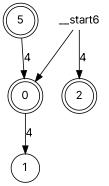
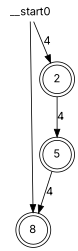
(79, 21) -> (30, 12)
(25, 96) -> (33, 230)
none -> (57, 113)
(25, 168) -> none
